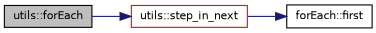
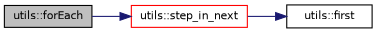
(329, 16) -> (329, 16)
